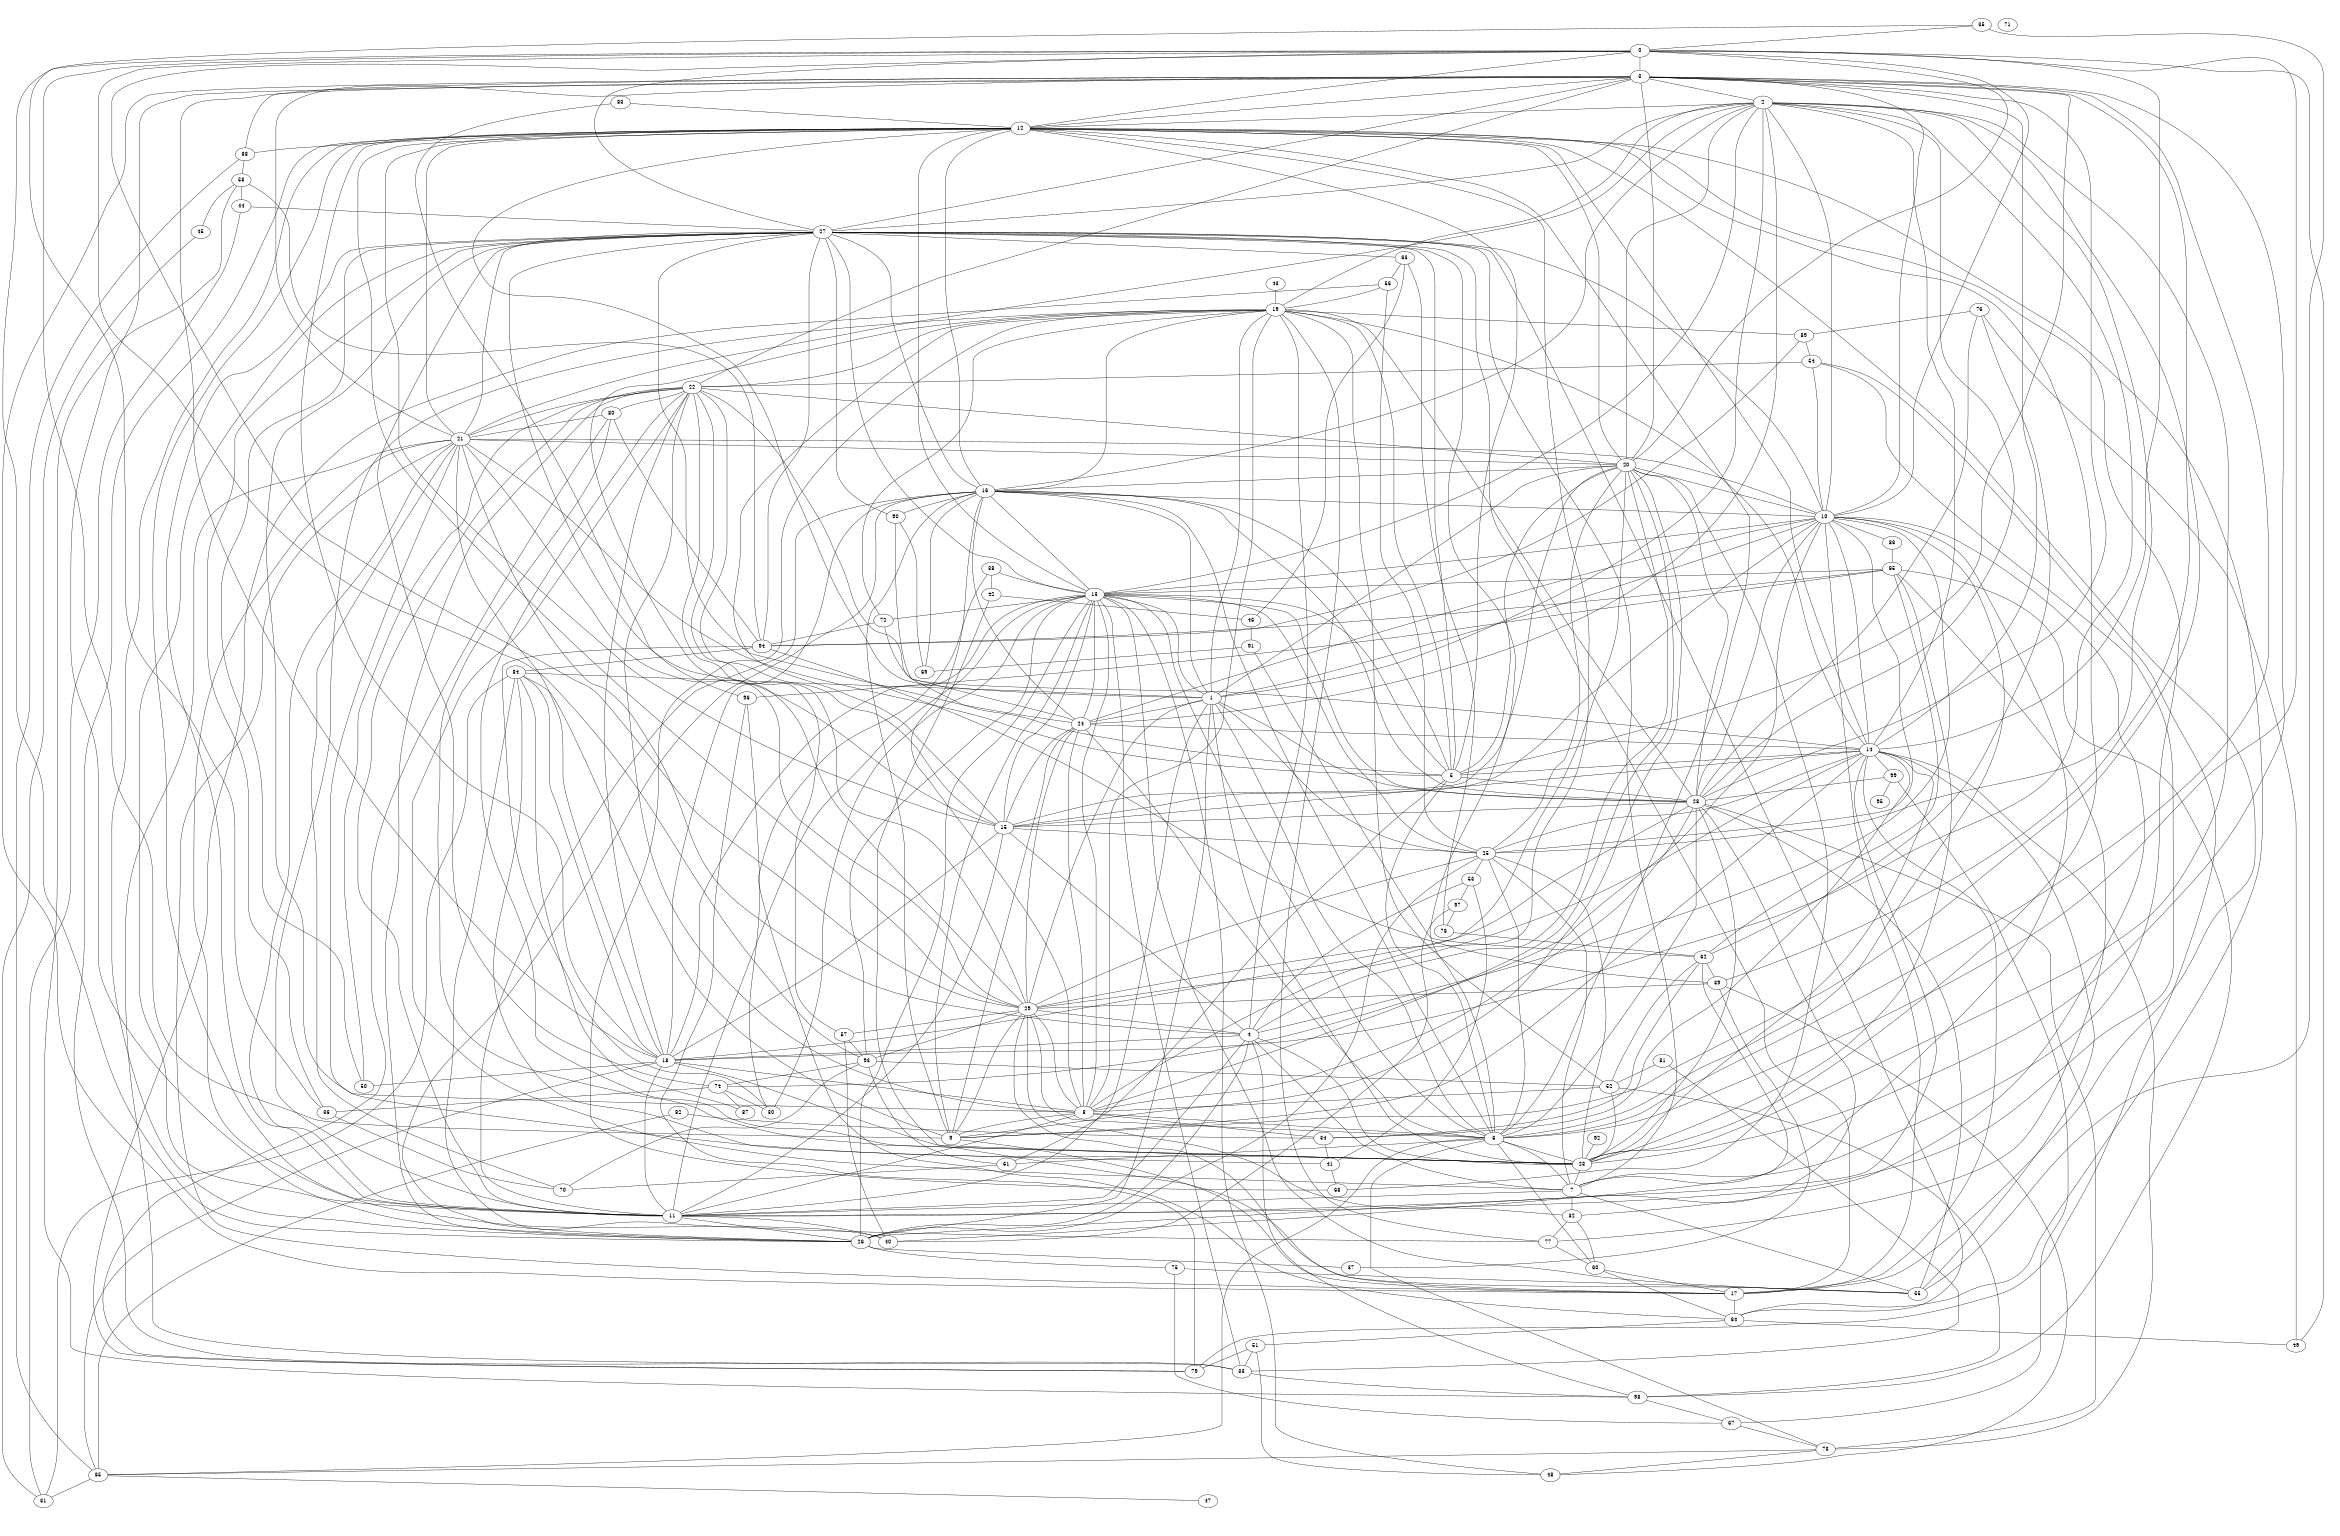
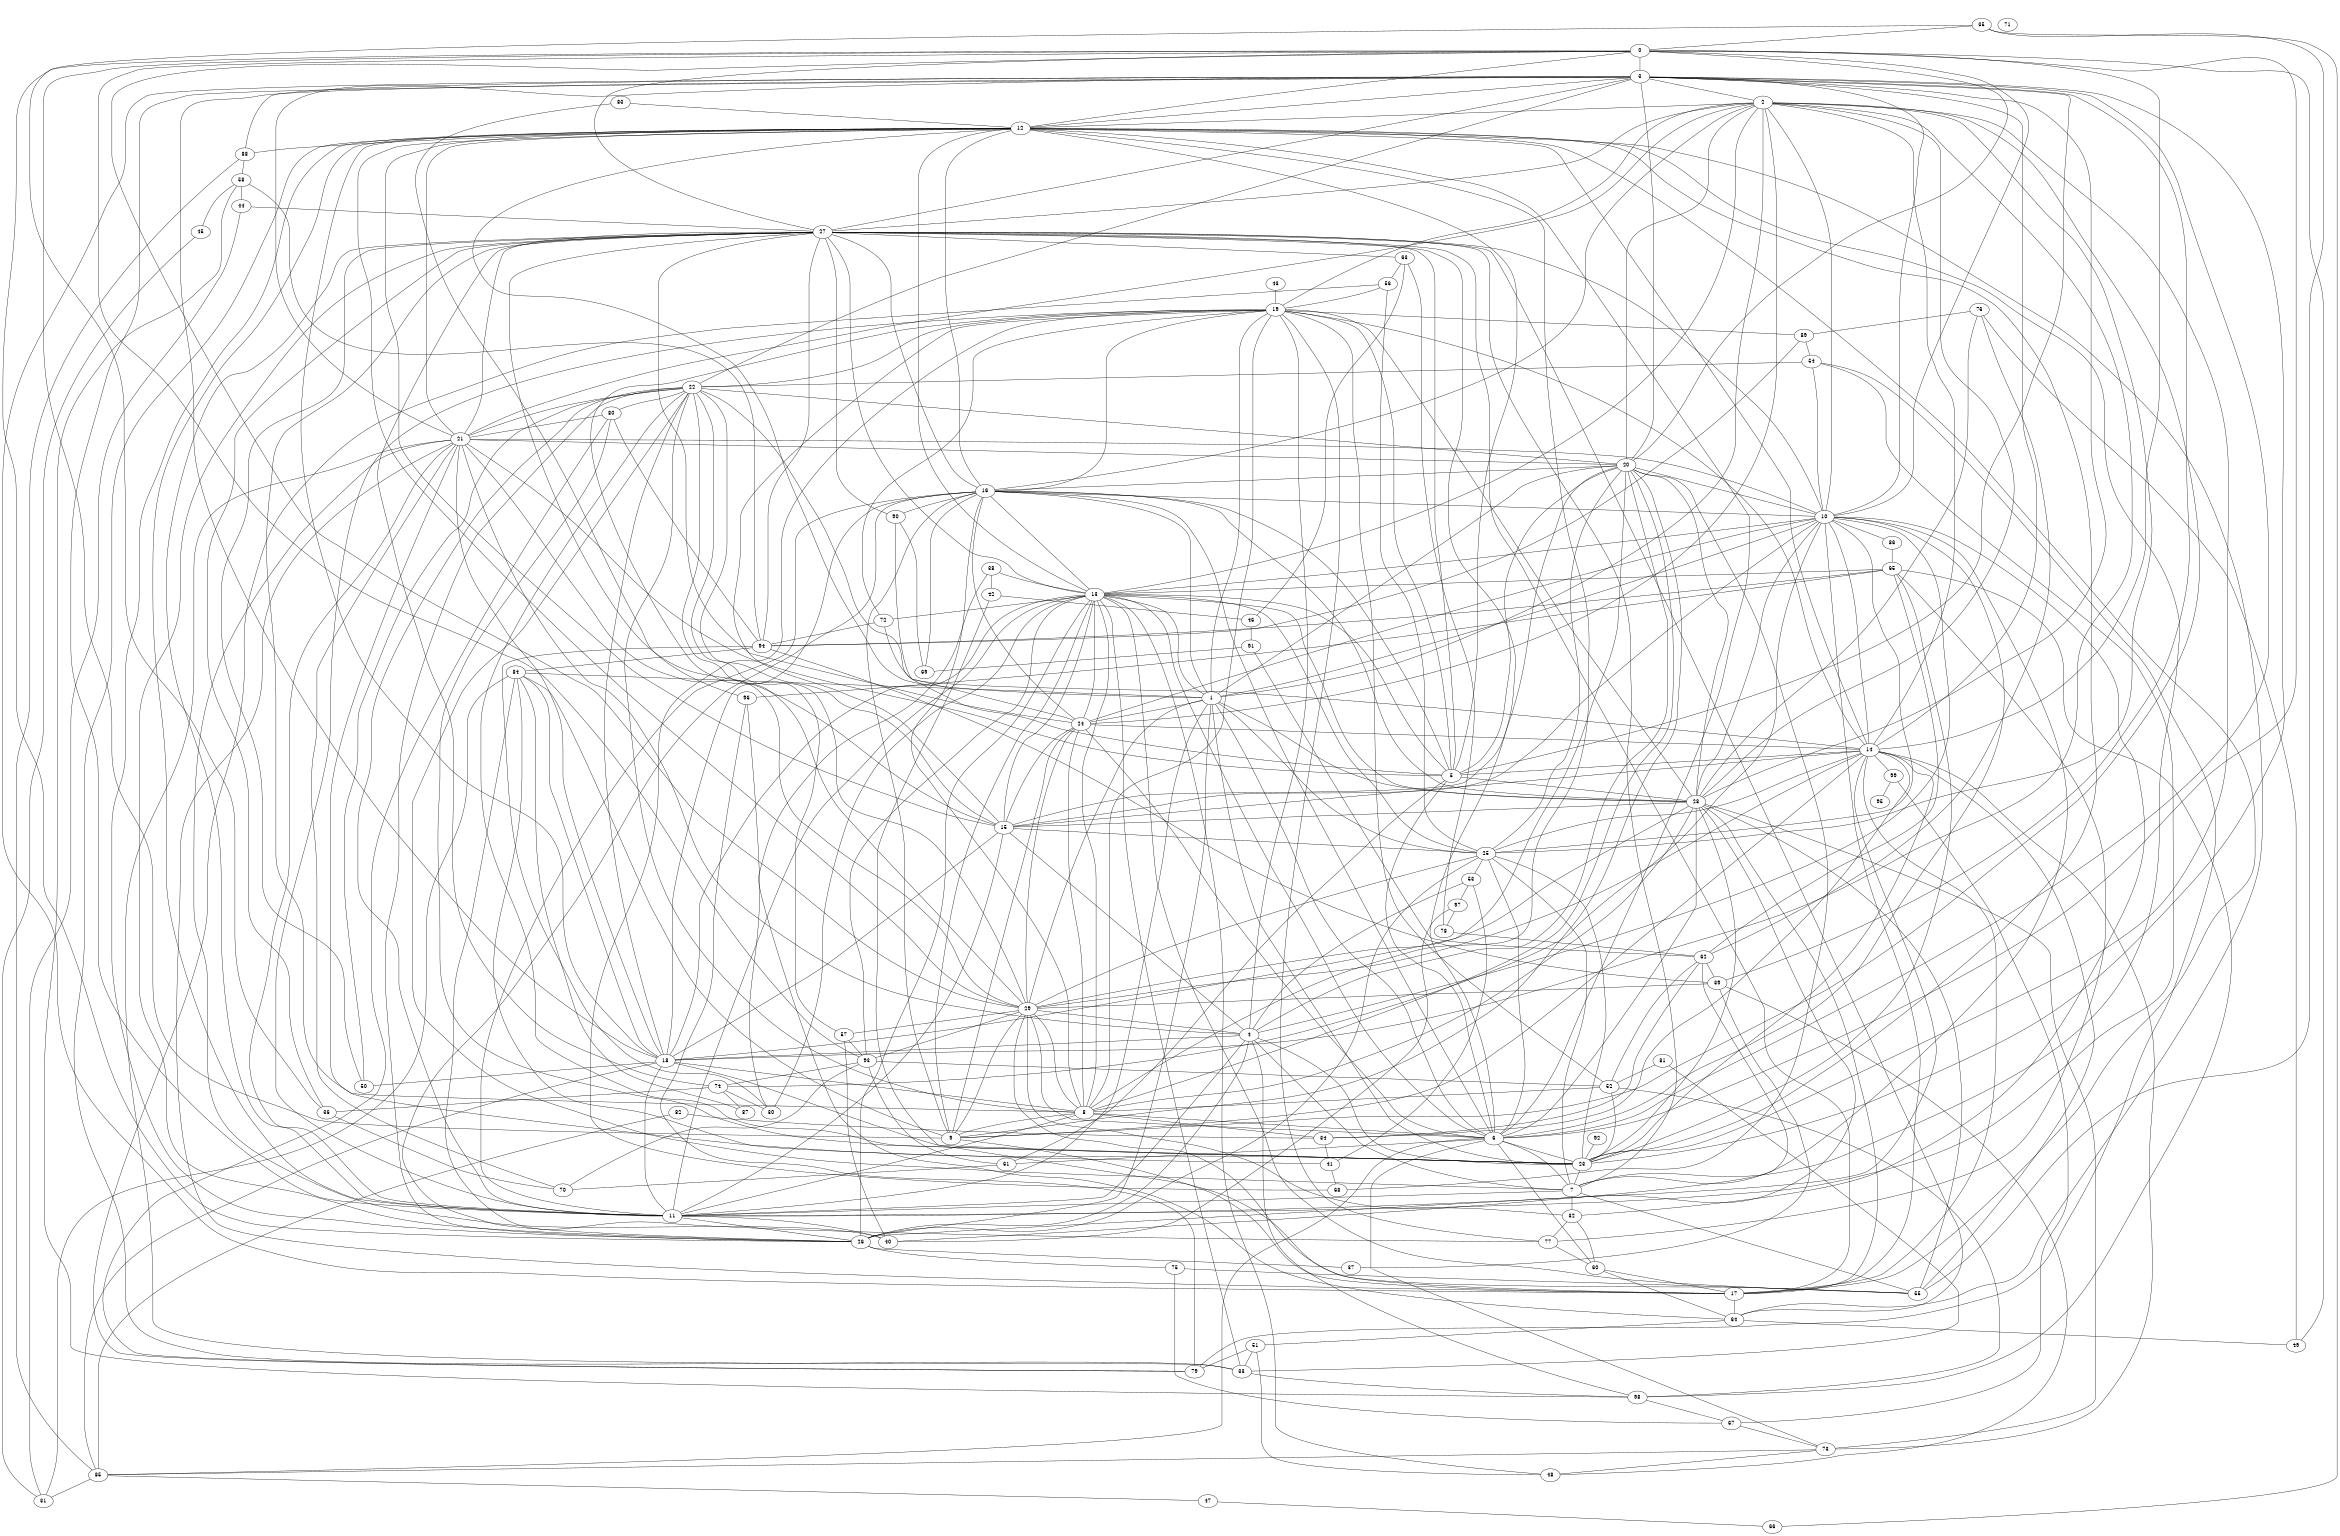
(1536, 148) -> none
(1799, 788) -> (1858, 1078)
none -> (1772, 1527)
